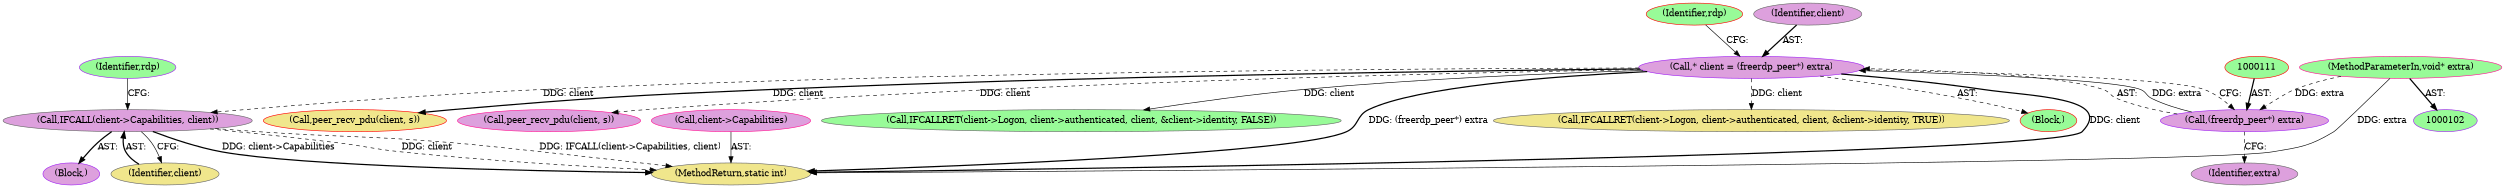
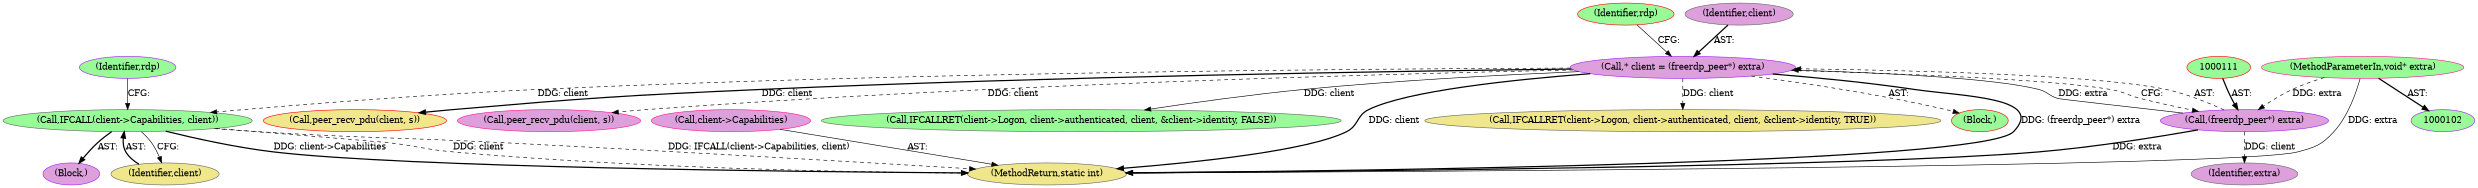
(128, 121) -> (128, 121)
(2257, 147) -> (2270, 147)
none -> (1746, 164)
